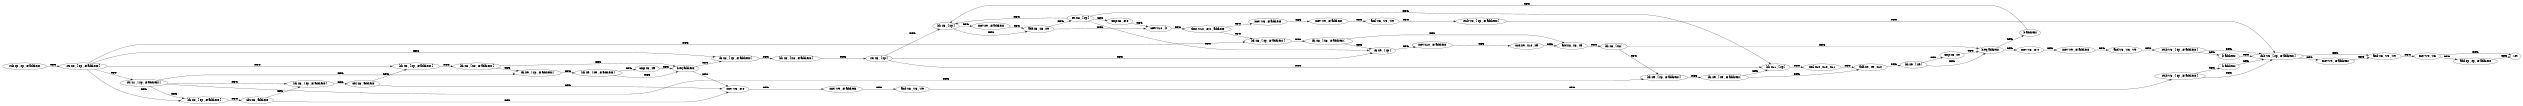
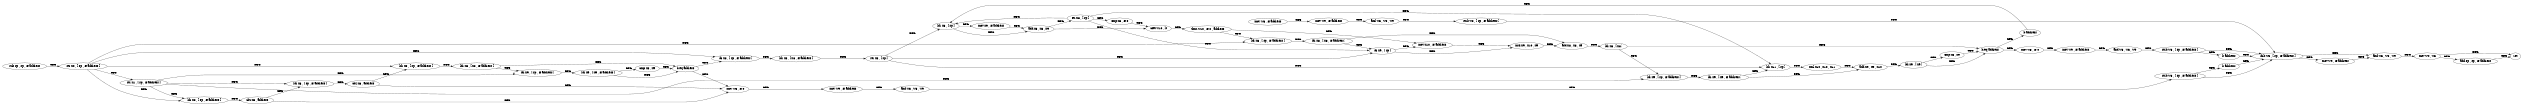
(1238, 25) -> (1323, 34)
(1178, 27) -> (1178, 27)
none -> (1453, 53)
